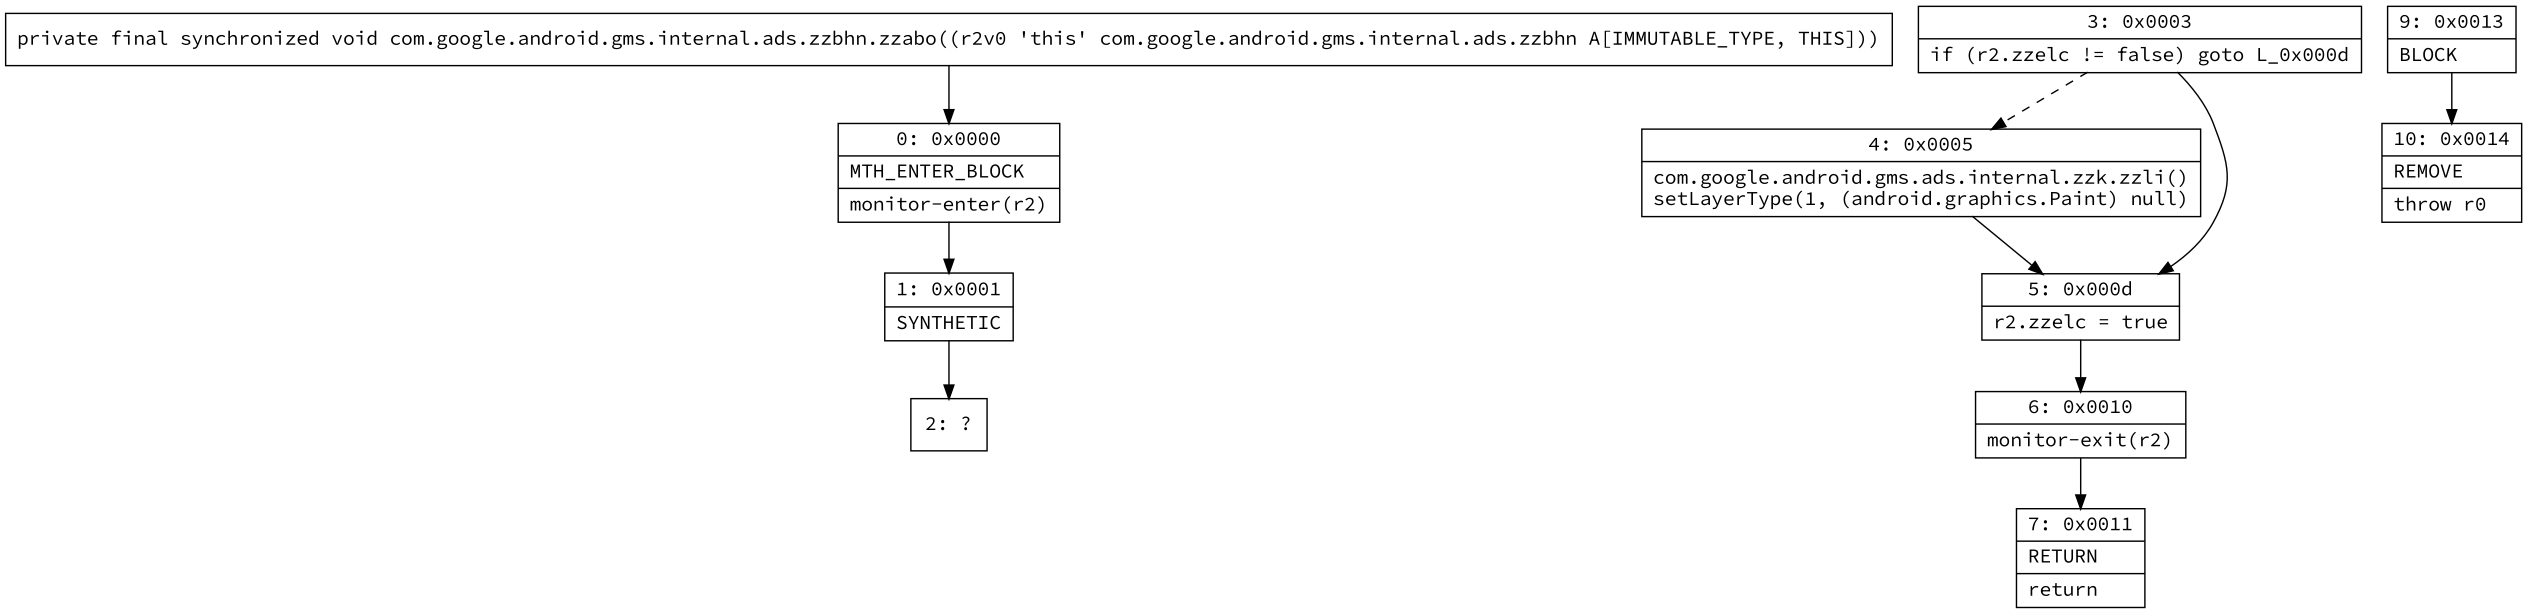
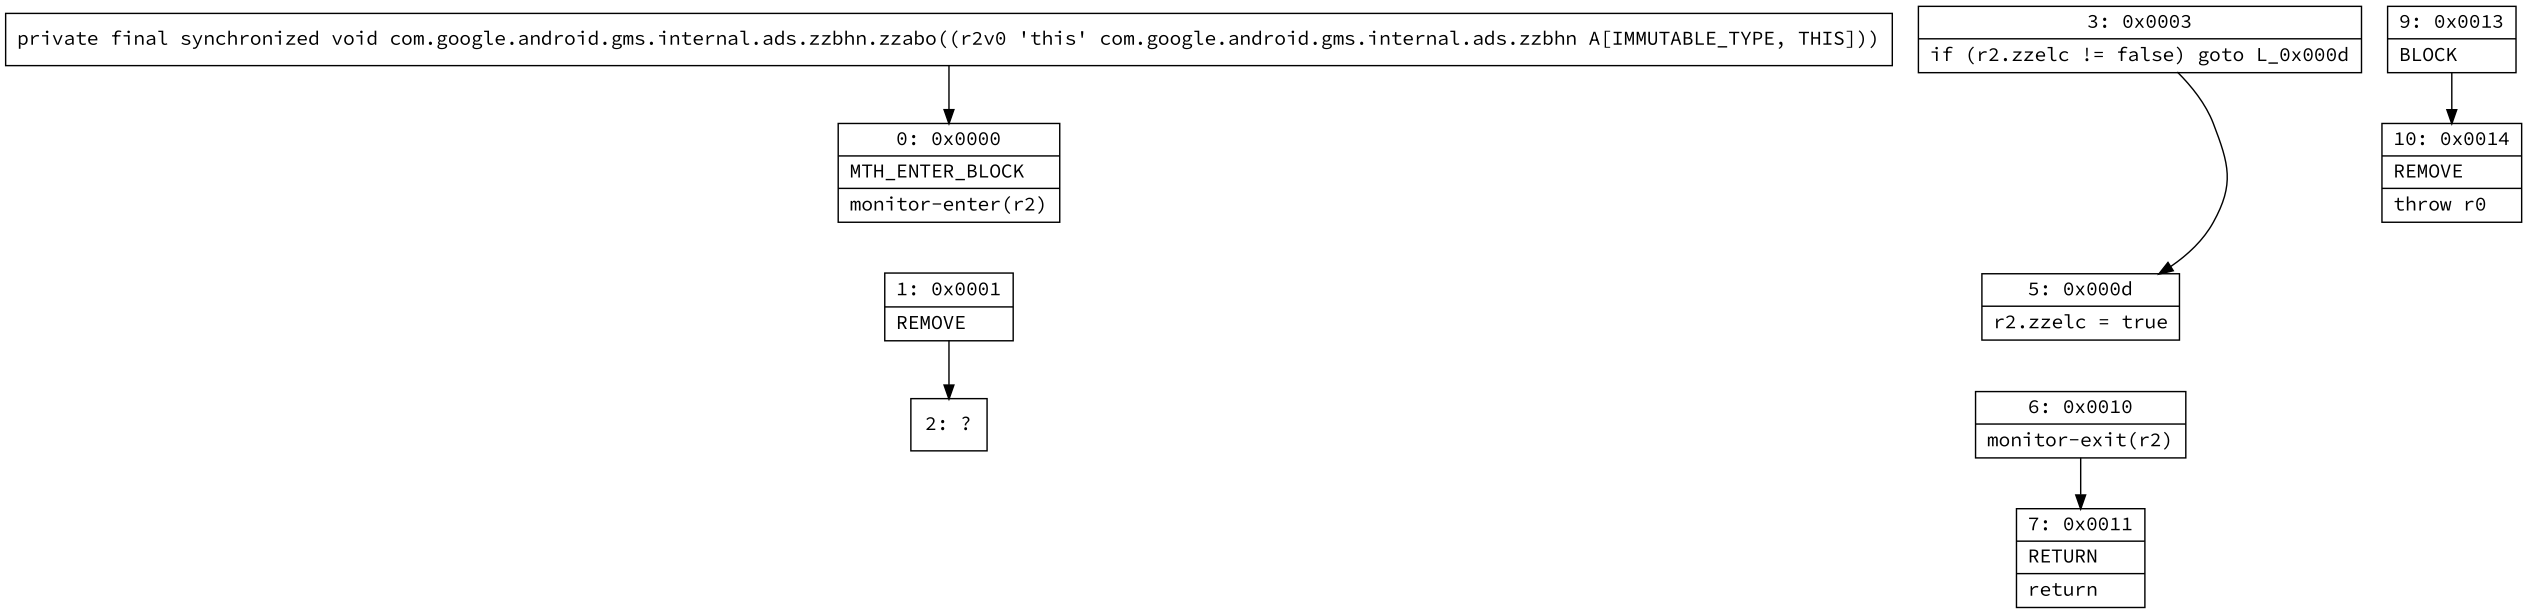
(1921, 173) -> none
(949, 240) -> none
(949, 323) -> (931, 323)
(2081, 359) -> none
